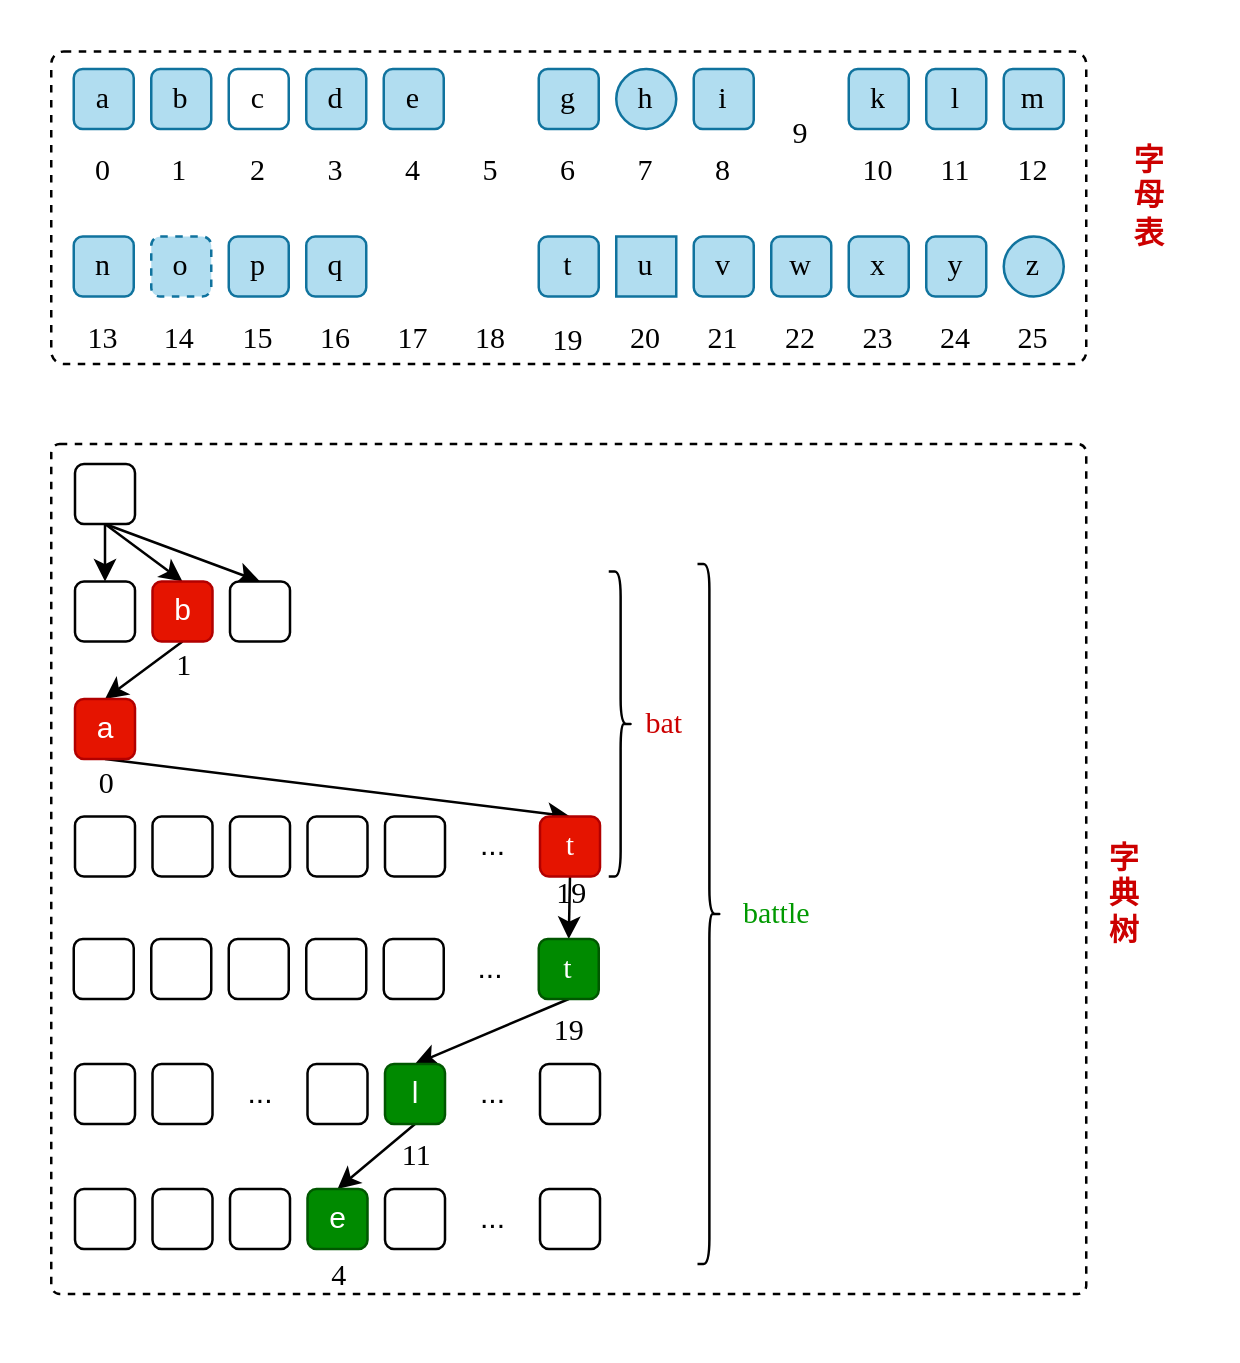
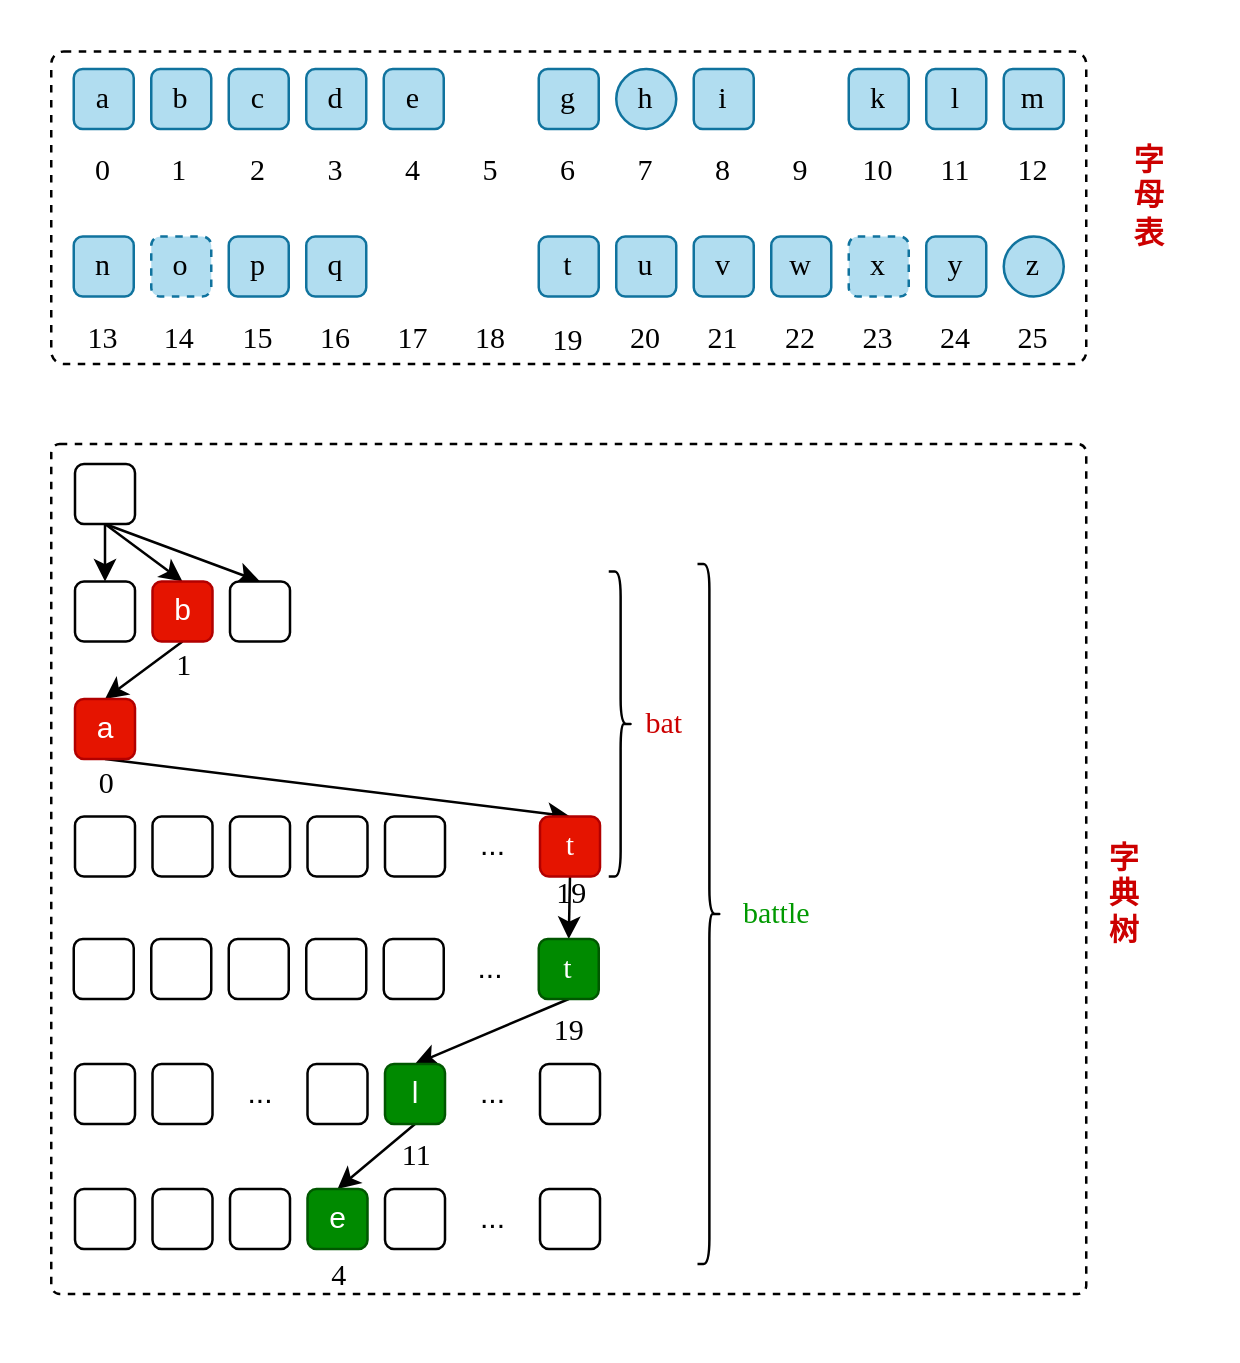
(259, 99) -> (259, 99)
(801, 134) -> (801, 171)
(646, 266) -> (646, 266)
(879, 266) -> (879, 266)
